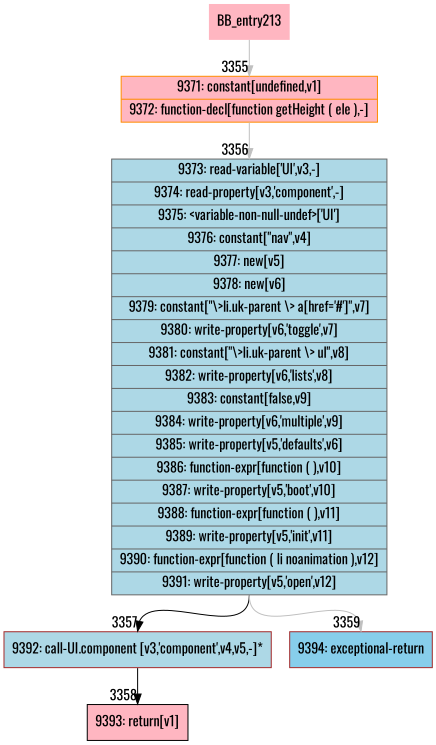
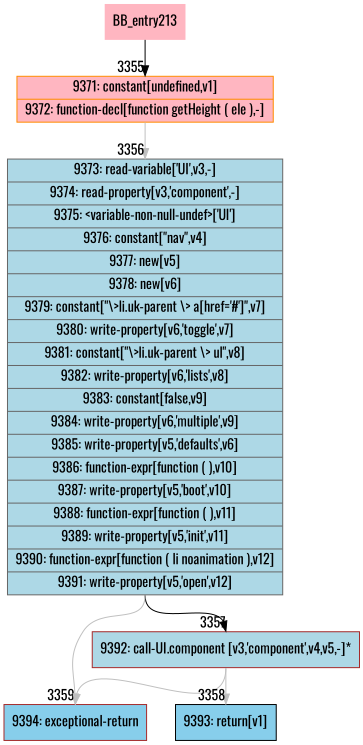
(249, 53) -> (145, 53)
(138, 681) -> (226, 687)
none -> (156, 687)
(138, 722) -> (226, 722)
